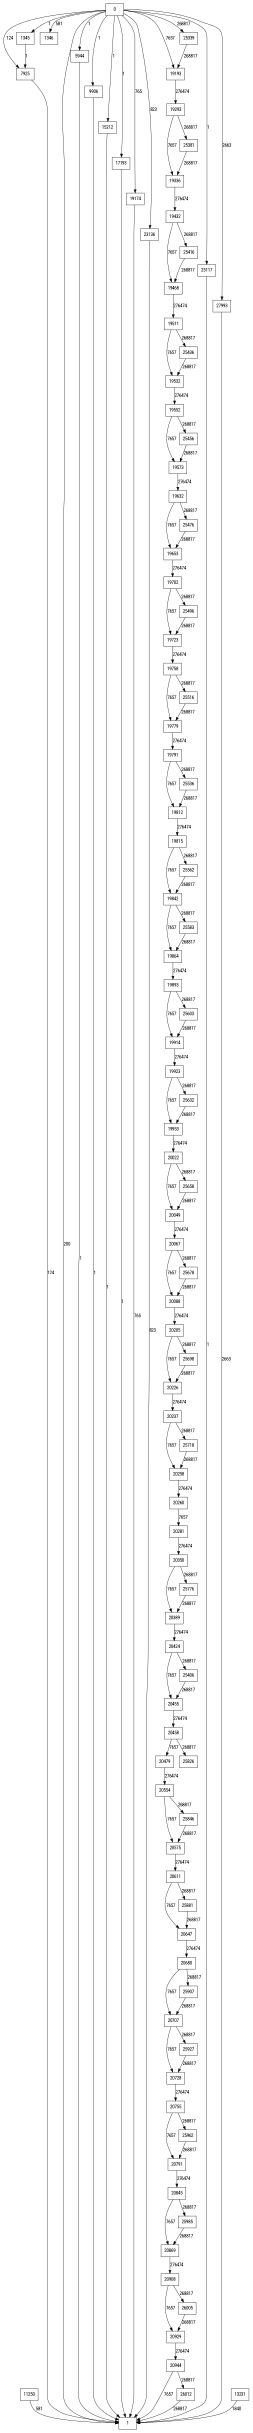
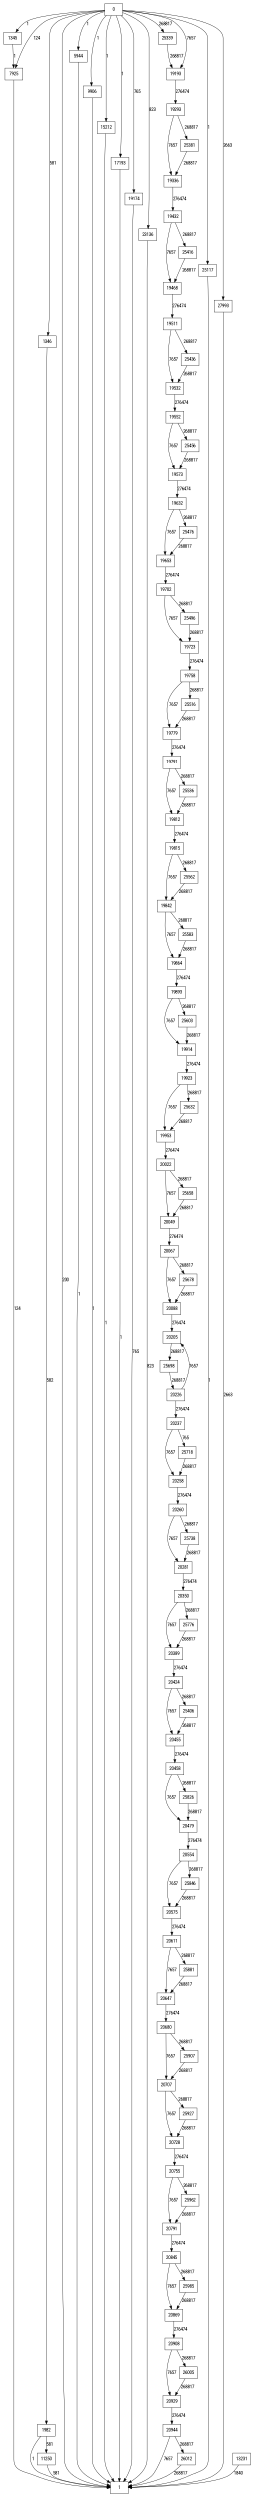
(167, 1357) -> (189, 1368)
(188, 1431) -> (186, 1438)
none -> (190, 1539)
none -> (188, 1810)
none -> (46, 2430)
